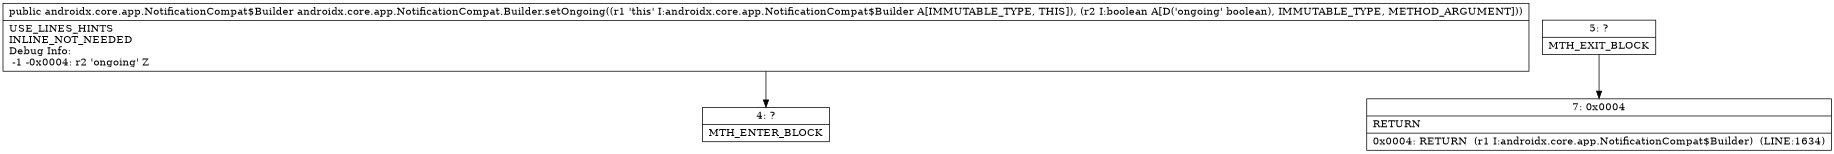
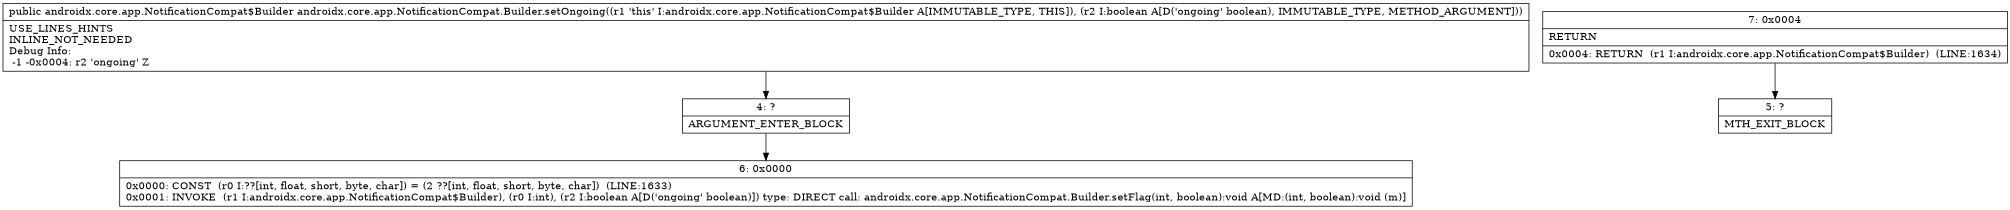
(1599, 73) -> (1775, 77)
(766, 133) -> (766, 124)
none -> (766, 183)
